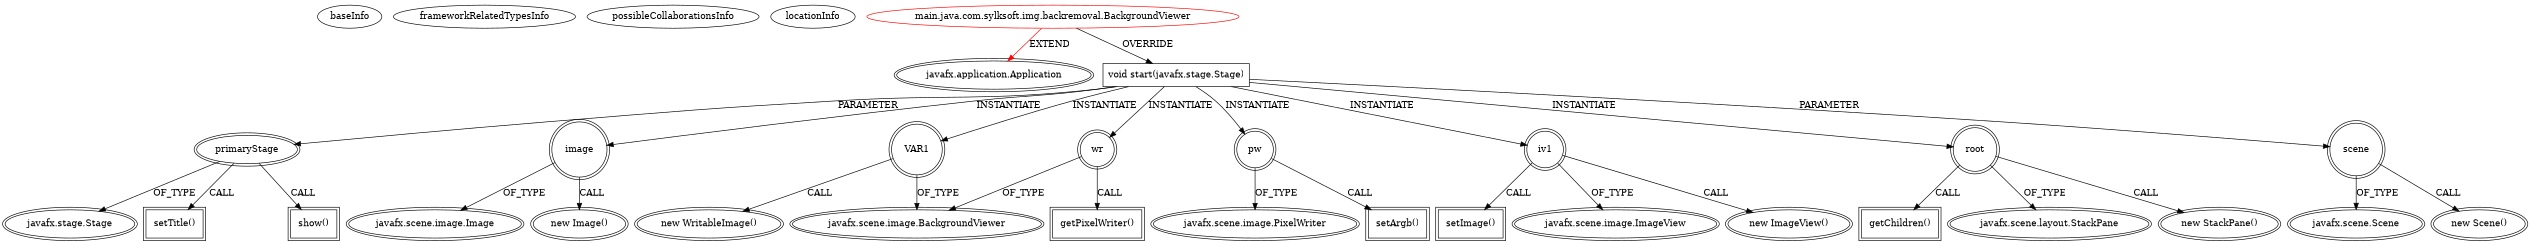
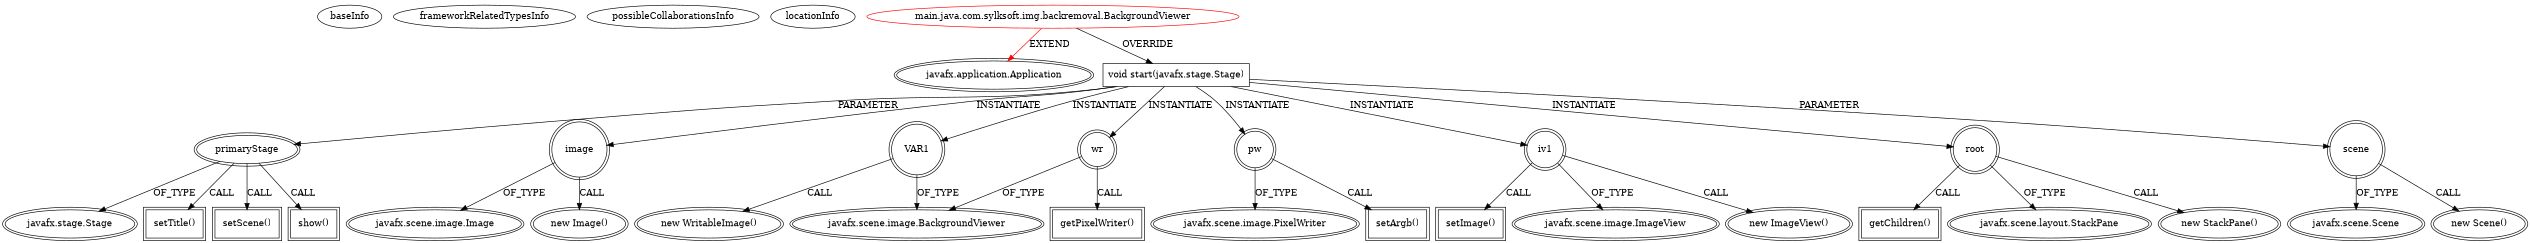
none -> (247, 224)
